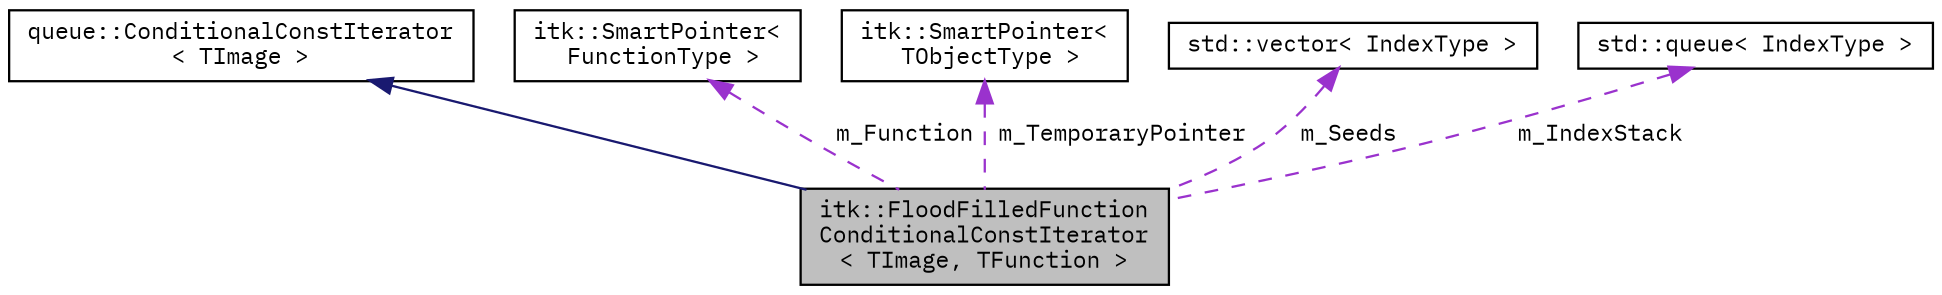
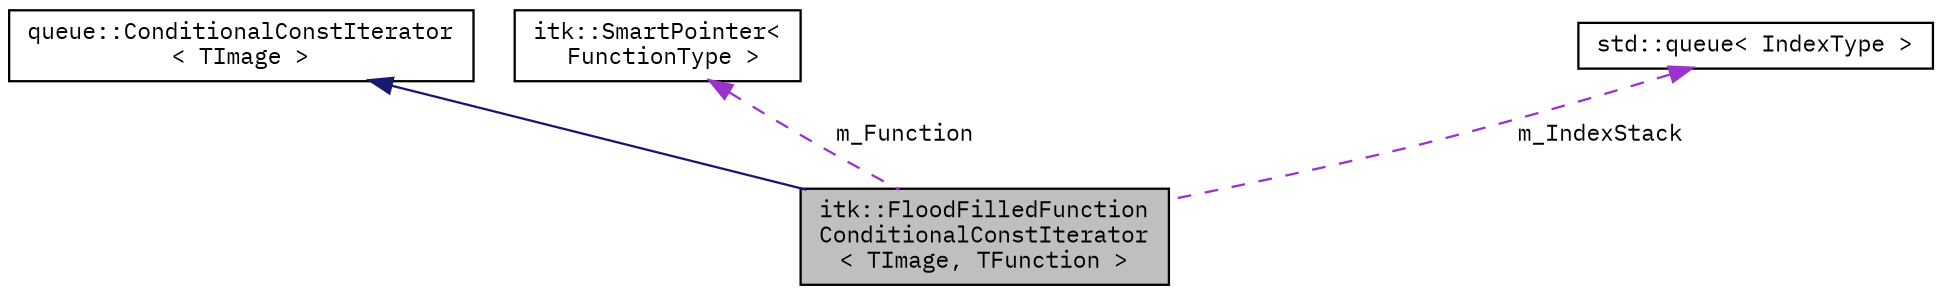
(985, 46) -> none
(1353, 46) -> none
